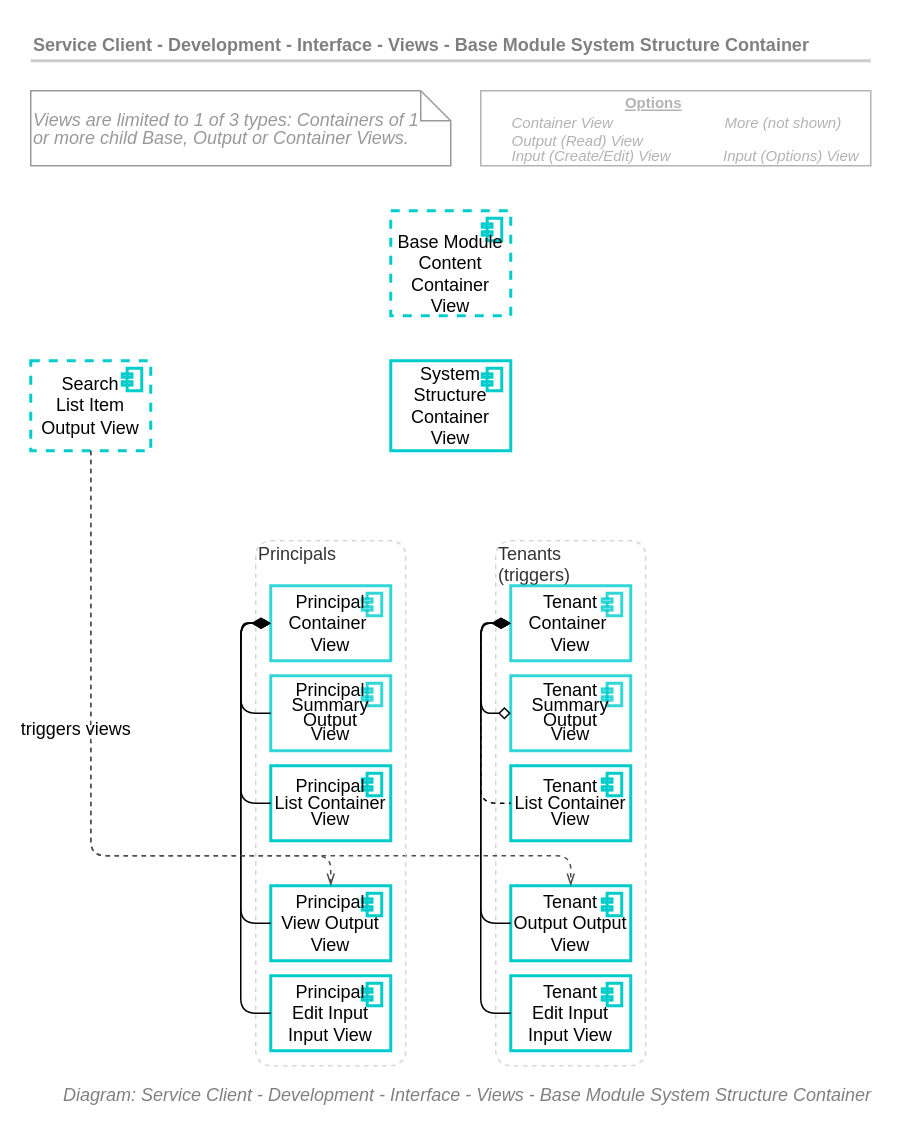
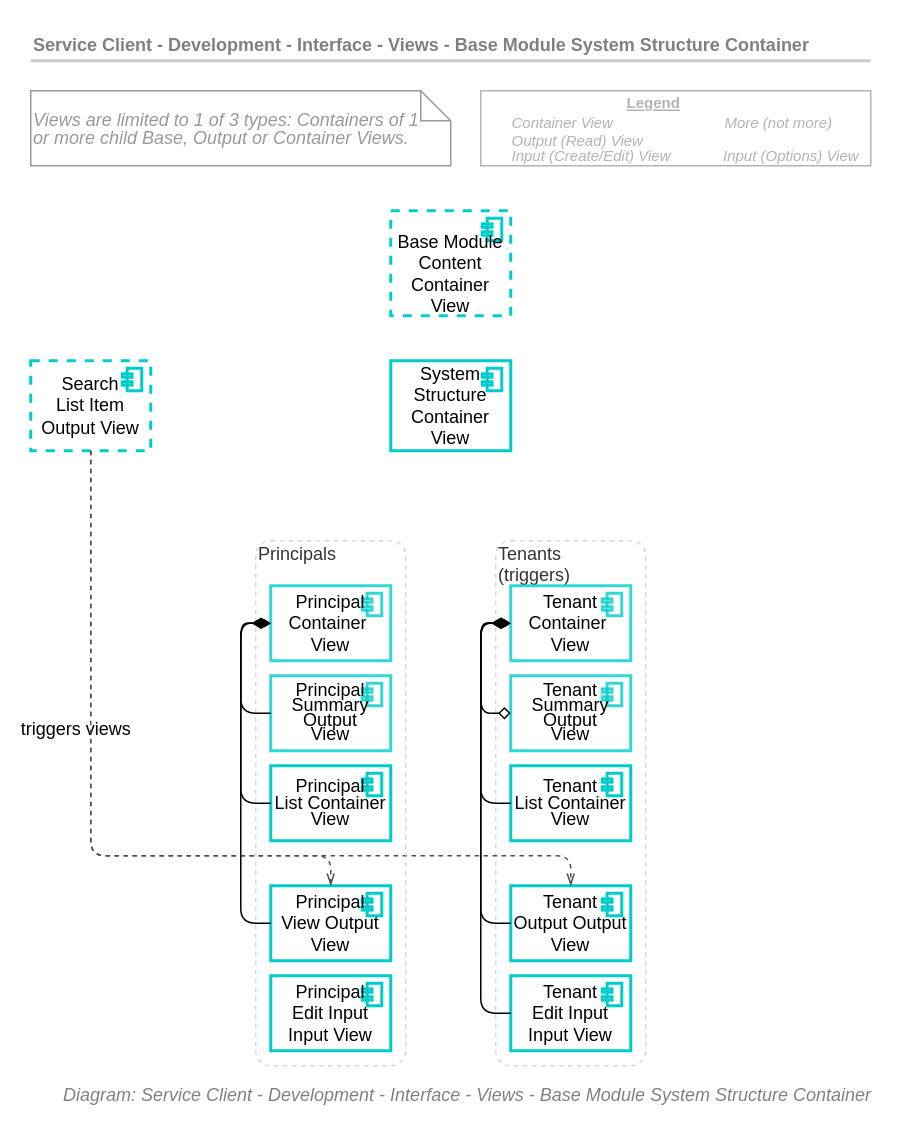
(654, 103) -> (654, 103)
(789, 122) -> (784, 122)
(494, 803) -> (494, 803)
(241, 976) -> none
